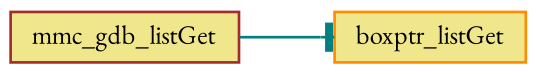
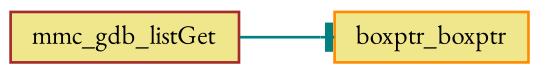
(430, 37) -> (432, 37)
